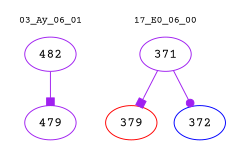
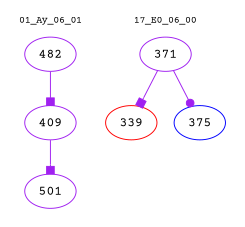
(51, 20) -> (51, 20)
(50, 123) -> (50, 123)
(131, 123) -> (131, 123)
(200, 123) -> (200, 123)
none -> (50, 191)
